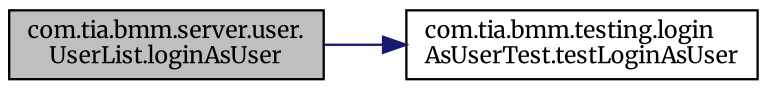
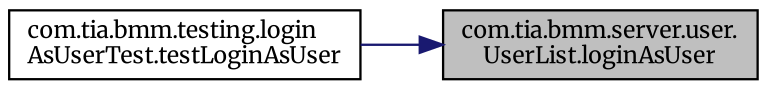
(354, 45) -> (390, 45)
